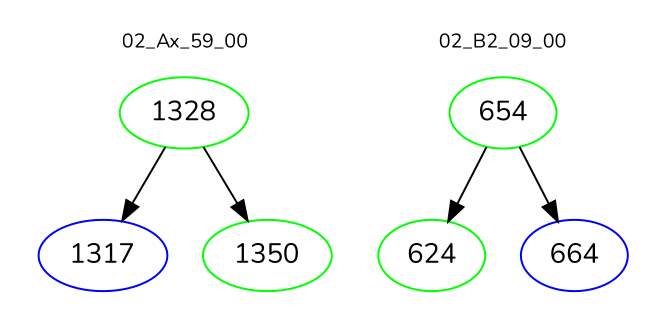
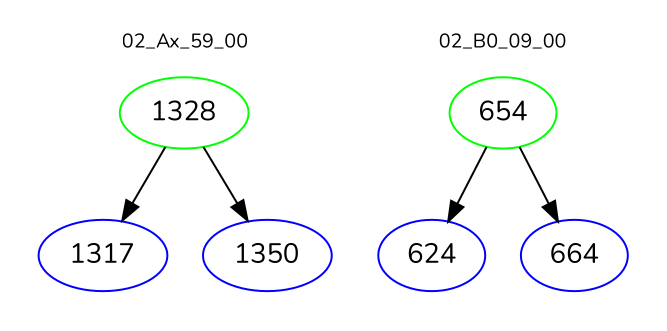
(503, 43) -> (503, 43)
(267, 255) -> (267, 255)
(432, 255) -> (432, 255)
